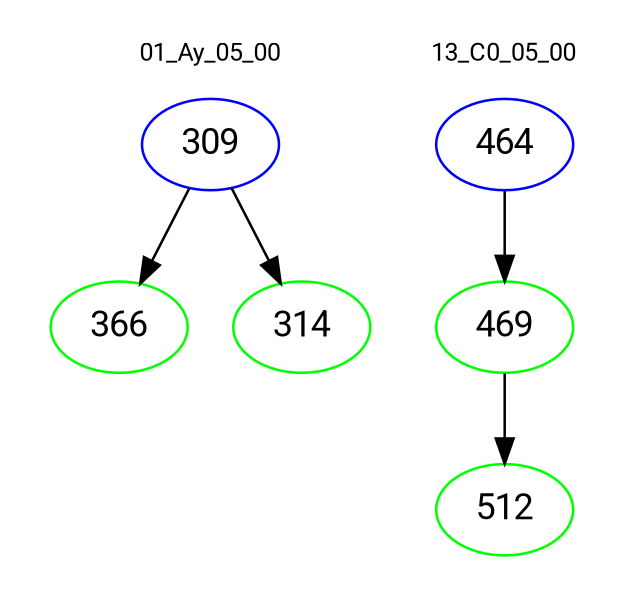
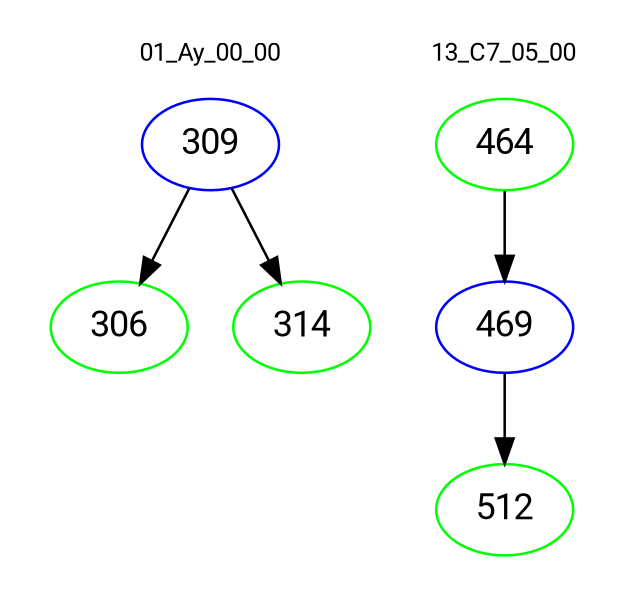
(210, 55) -> (210, 55)
(505, 55) -> (505, 55)
(505, 145) -> (505, 145)
(119, 327) -> (119, 327)
(505, 327) -> (505, 327)
